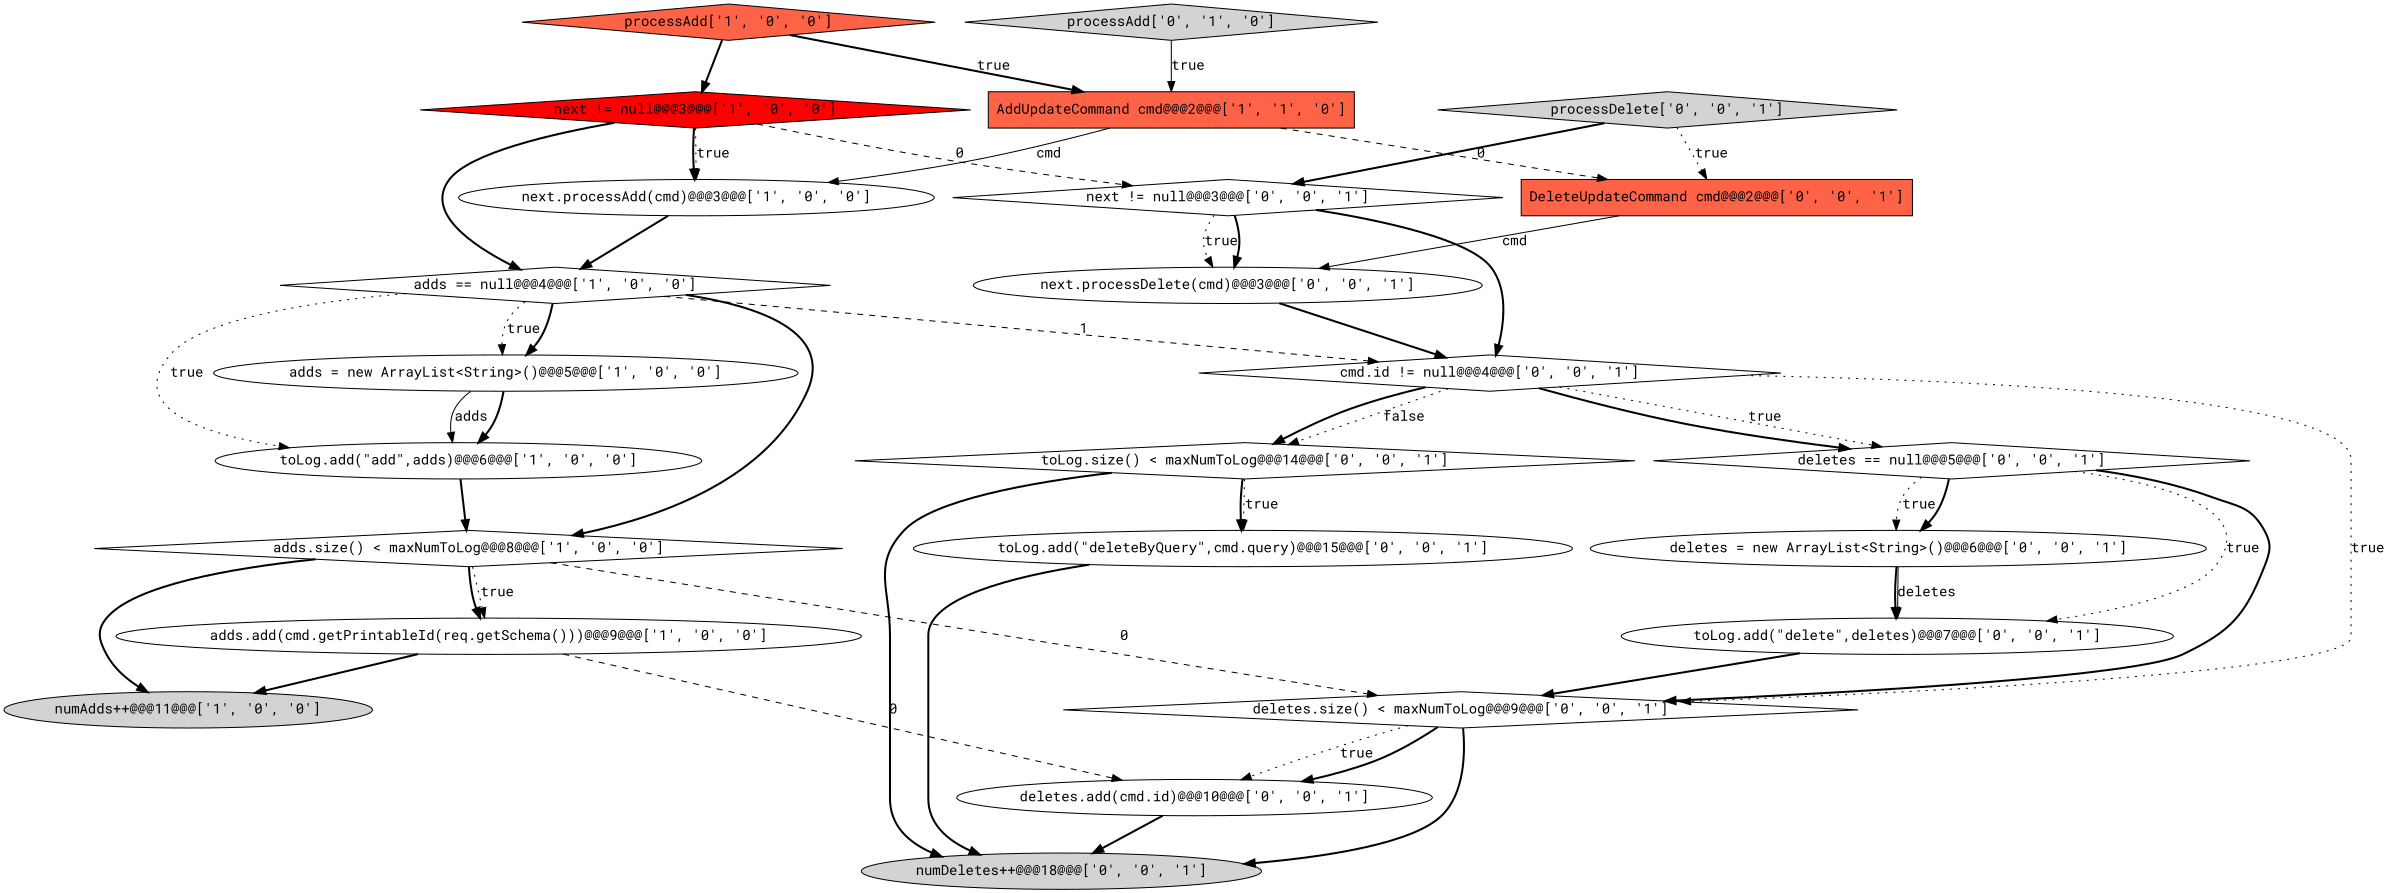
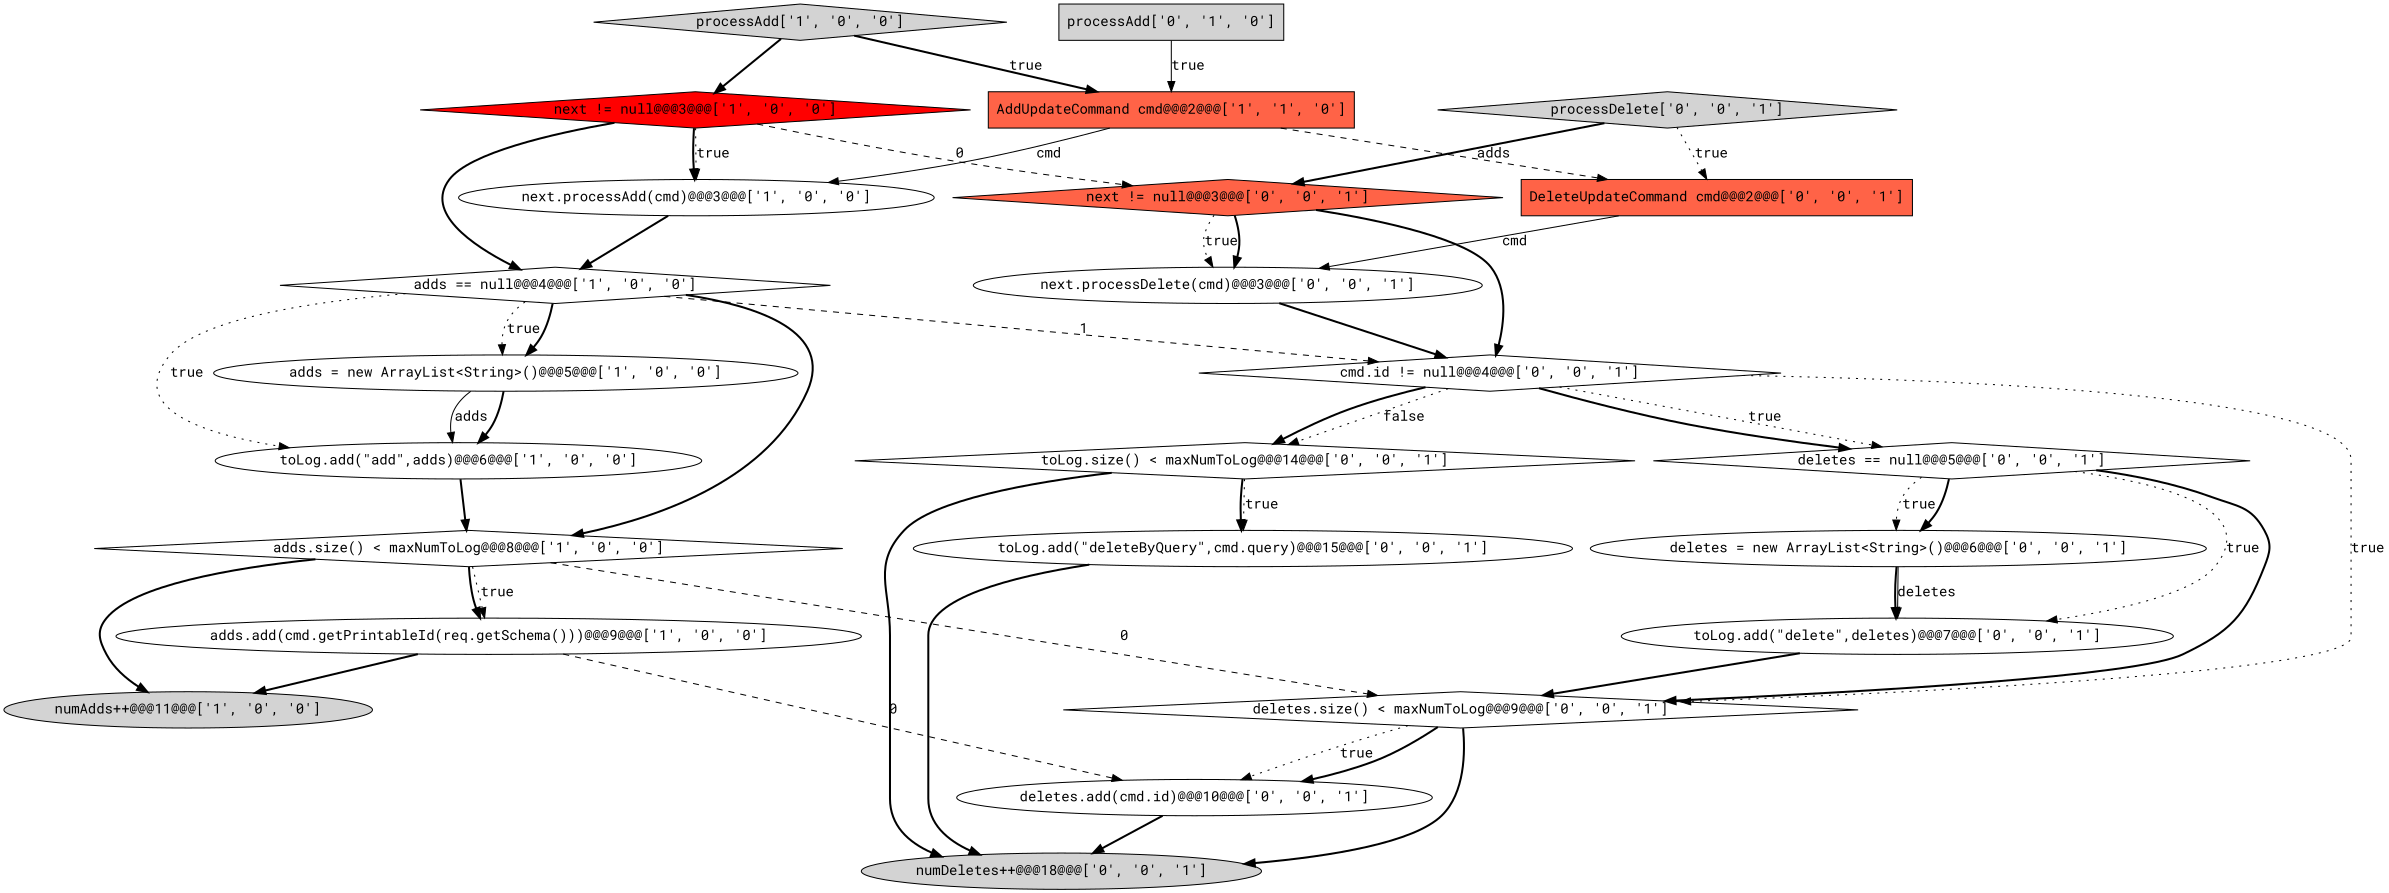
(729, 22) -> (800, 22)
(1171, 22) -> (1171, 22)
(1481, 154) -> (1494, 154)
(1228, 198) -> (1228, 198)
